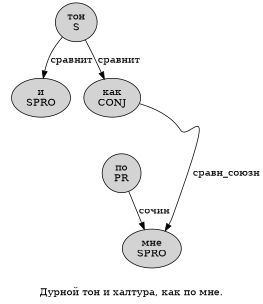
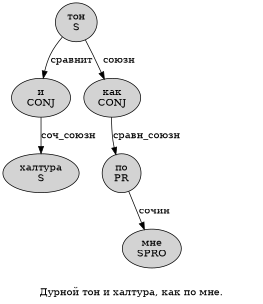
(119, 60) -> (119, 60)
(41, 98) -> (41, 98)
(197, 143) -> (112, 132)
none -> (41, 173)
